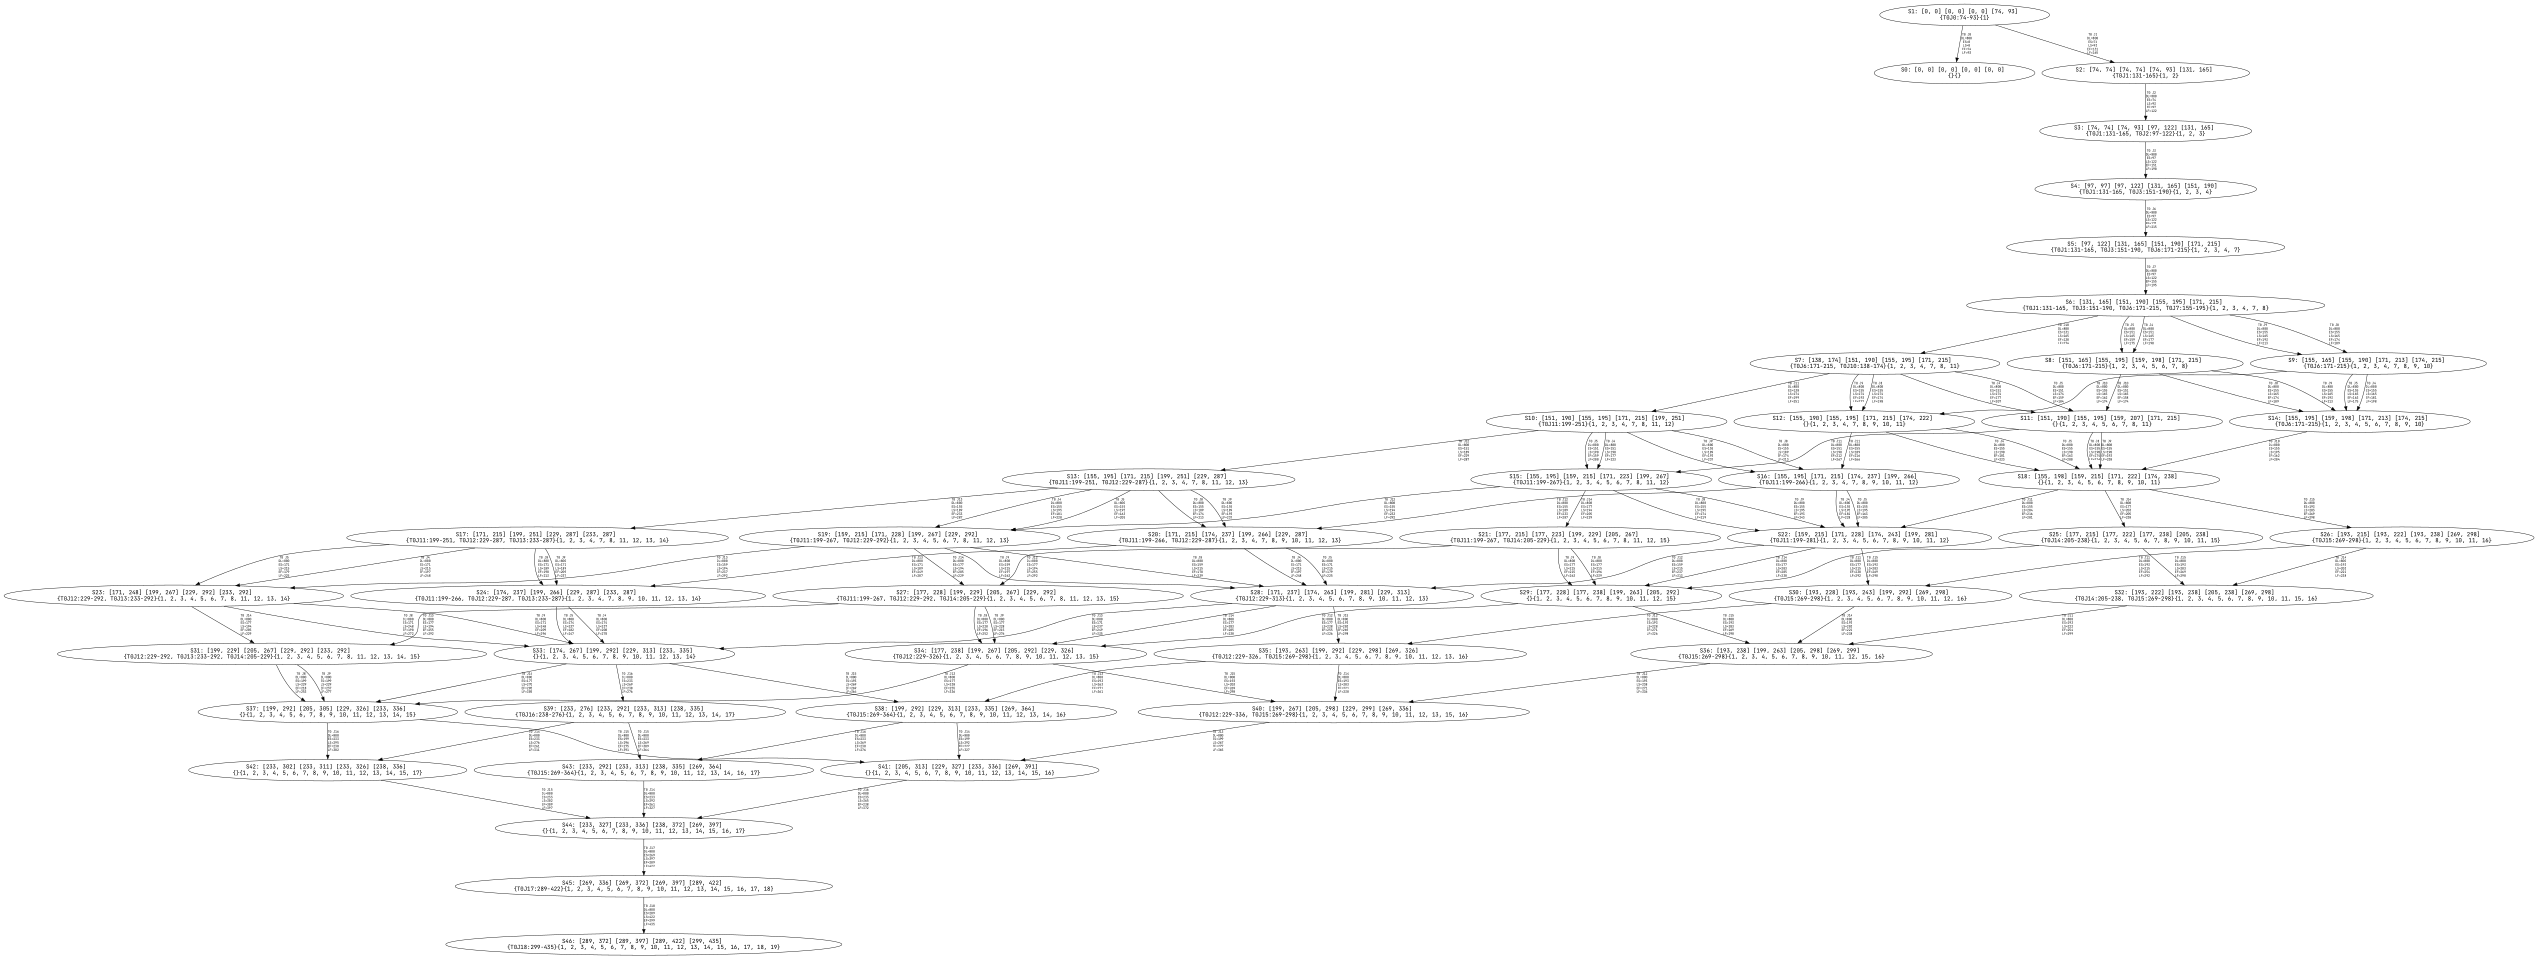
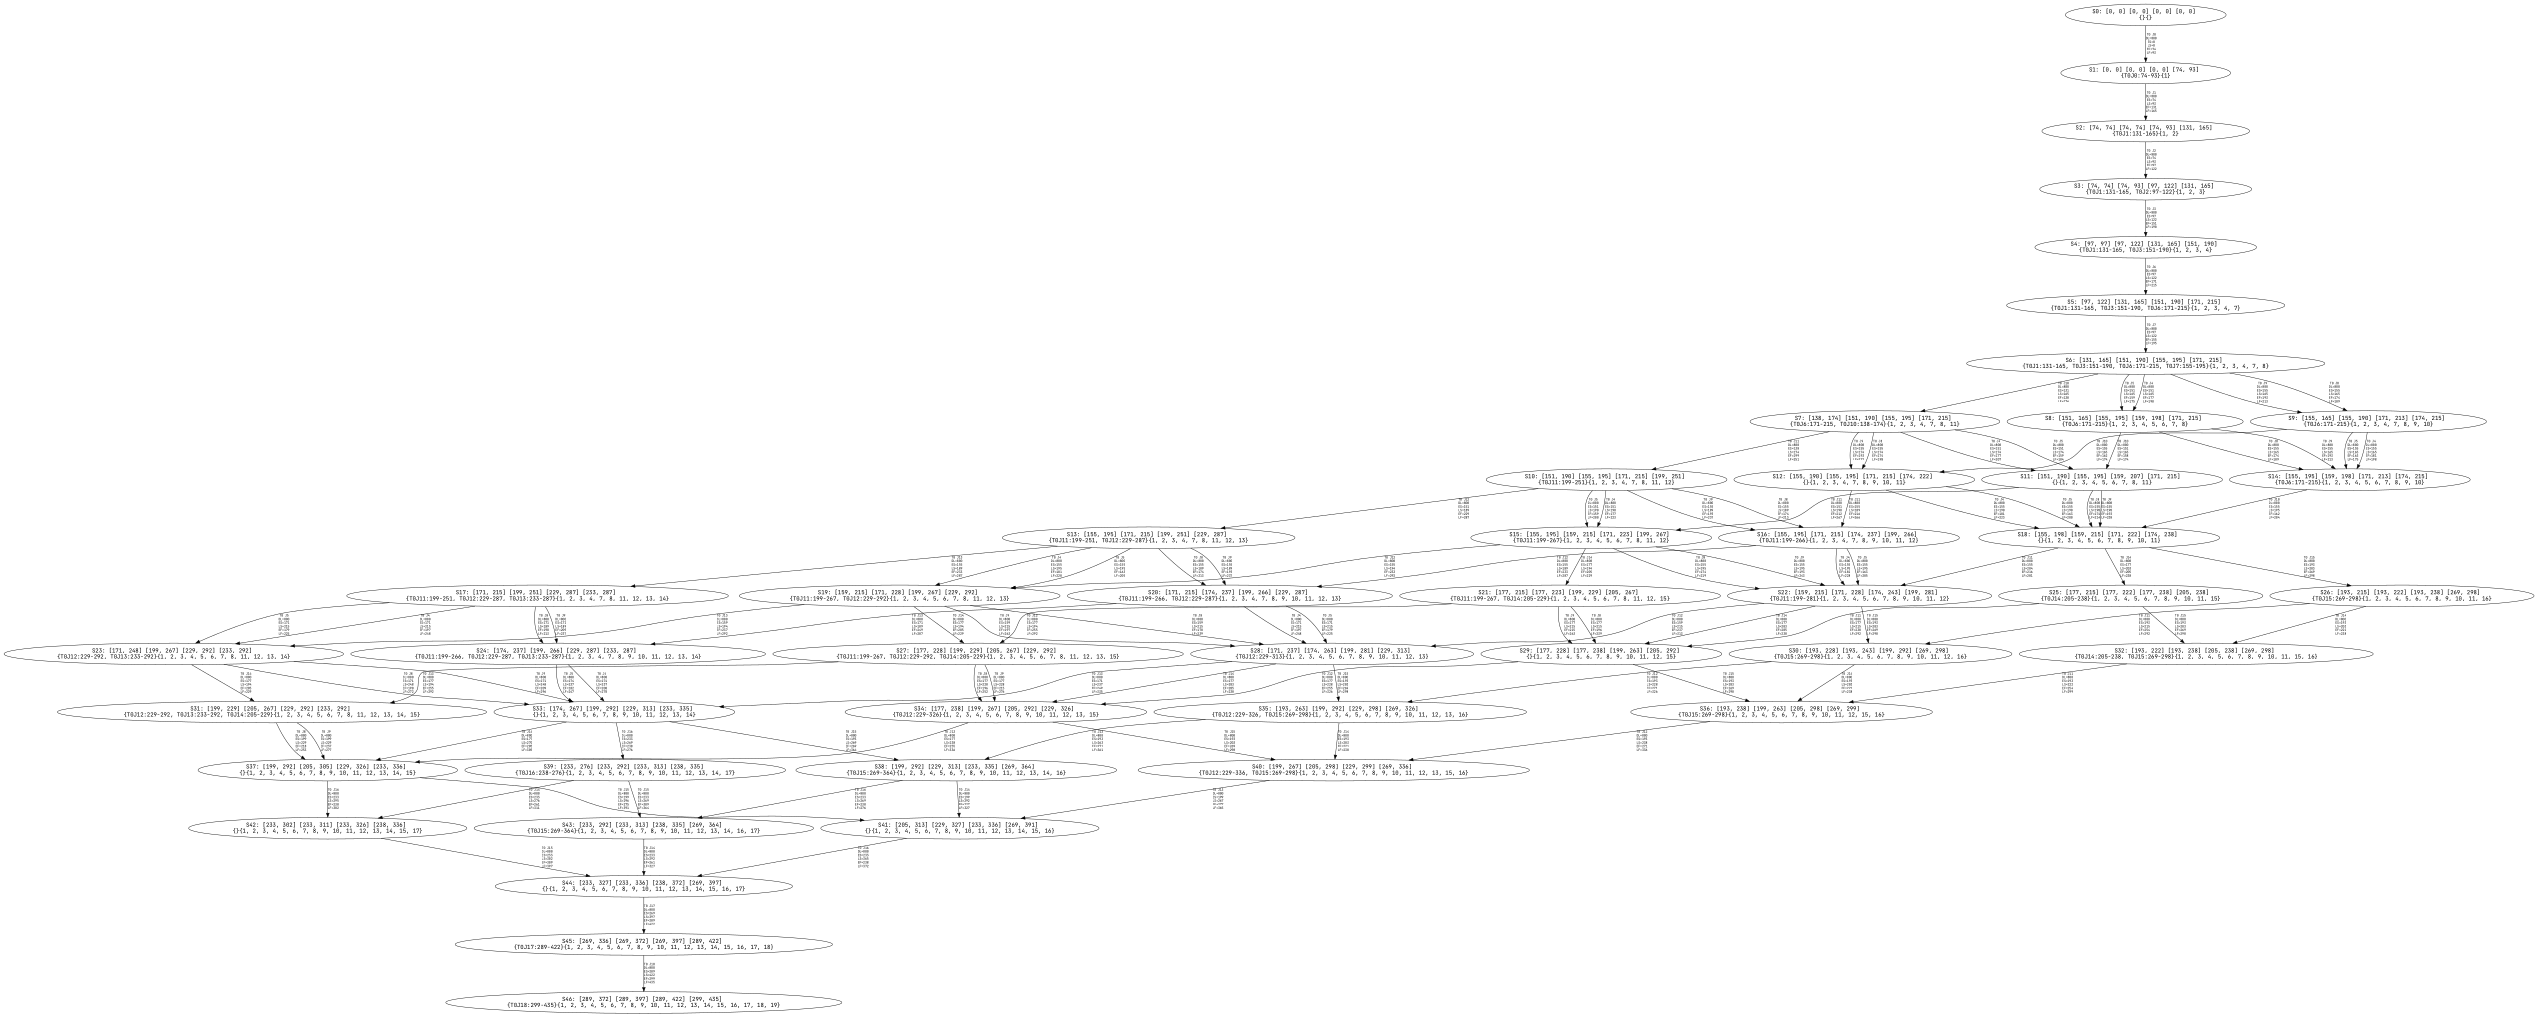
(1960, 42) -> (2146, 42)
